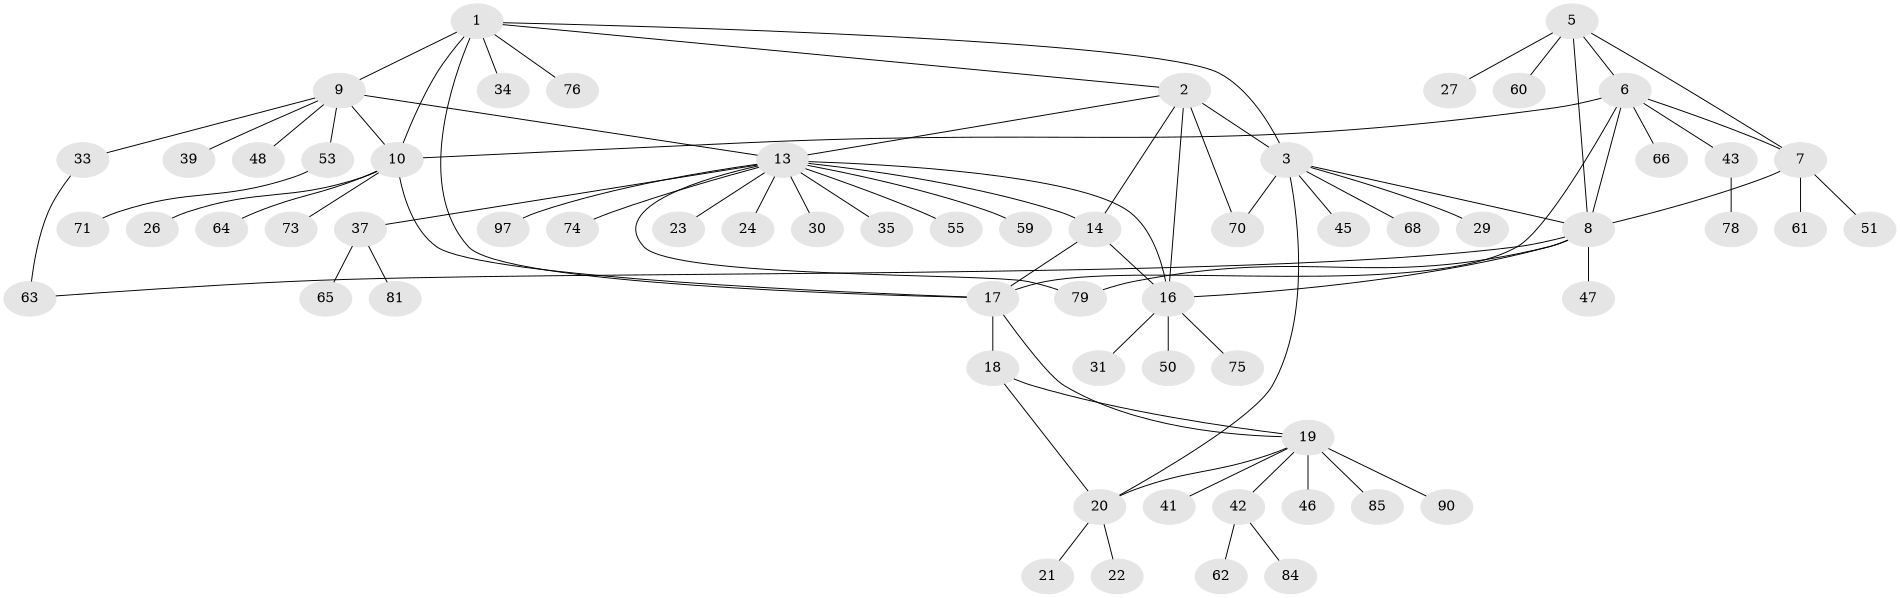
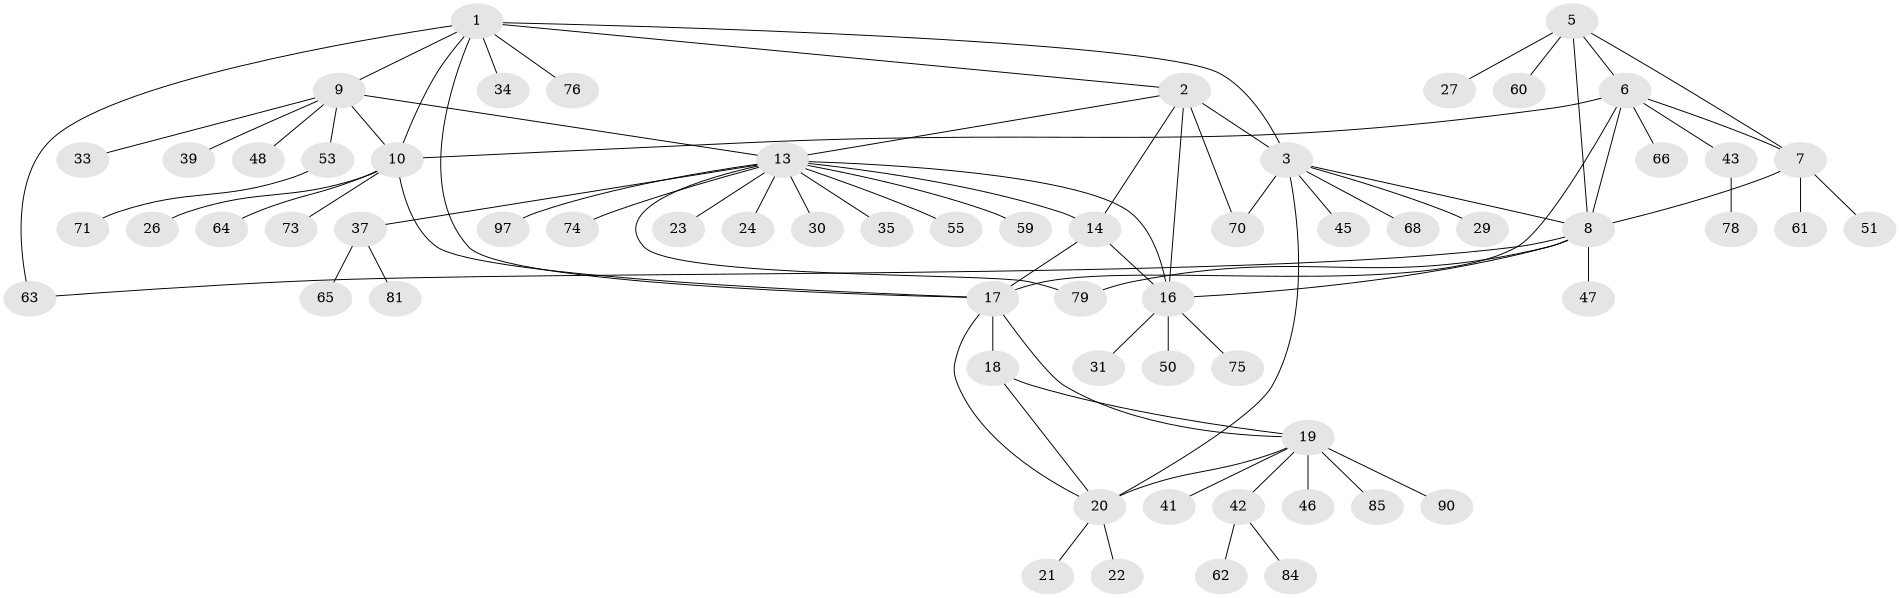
(43, 226) -> (174, 84)
none -> (982, 423)
